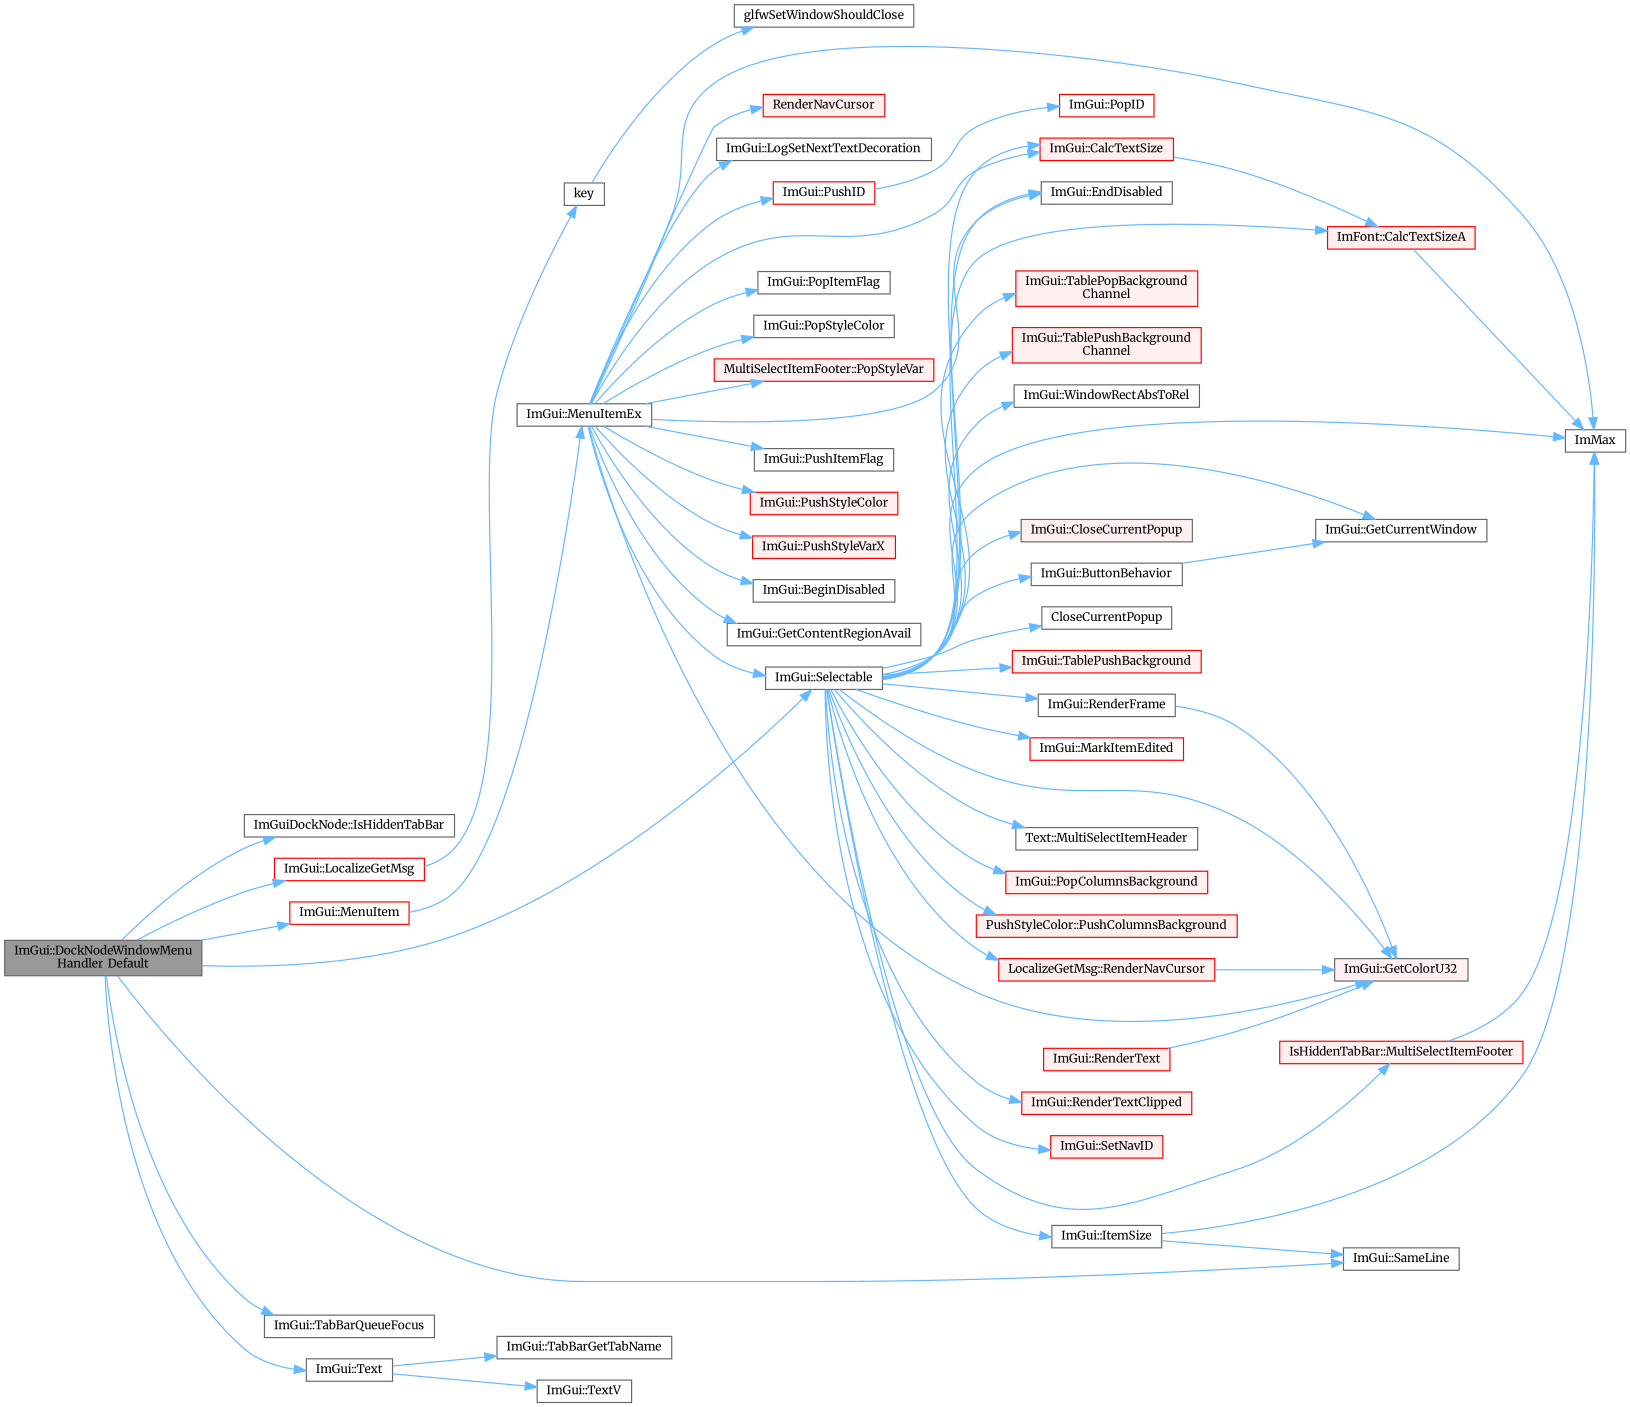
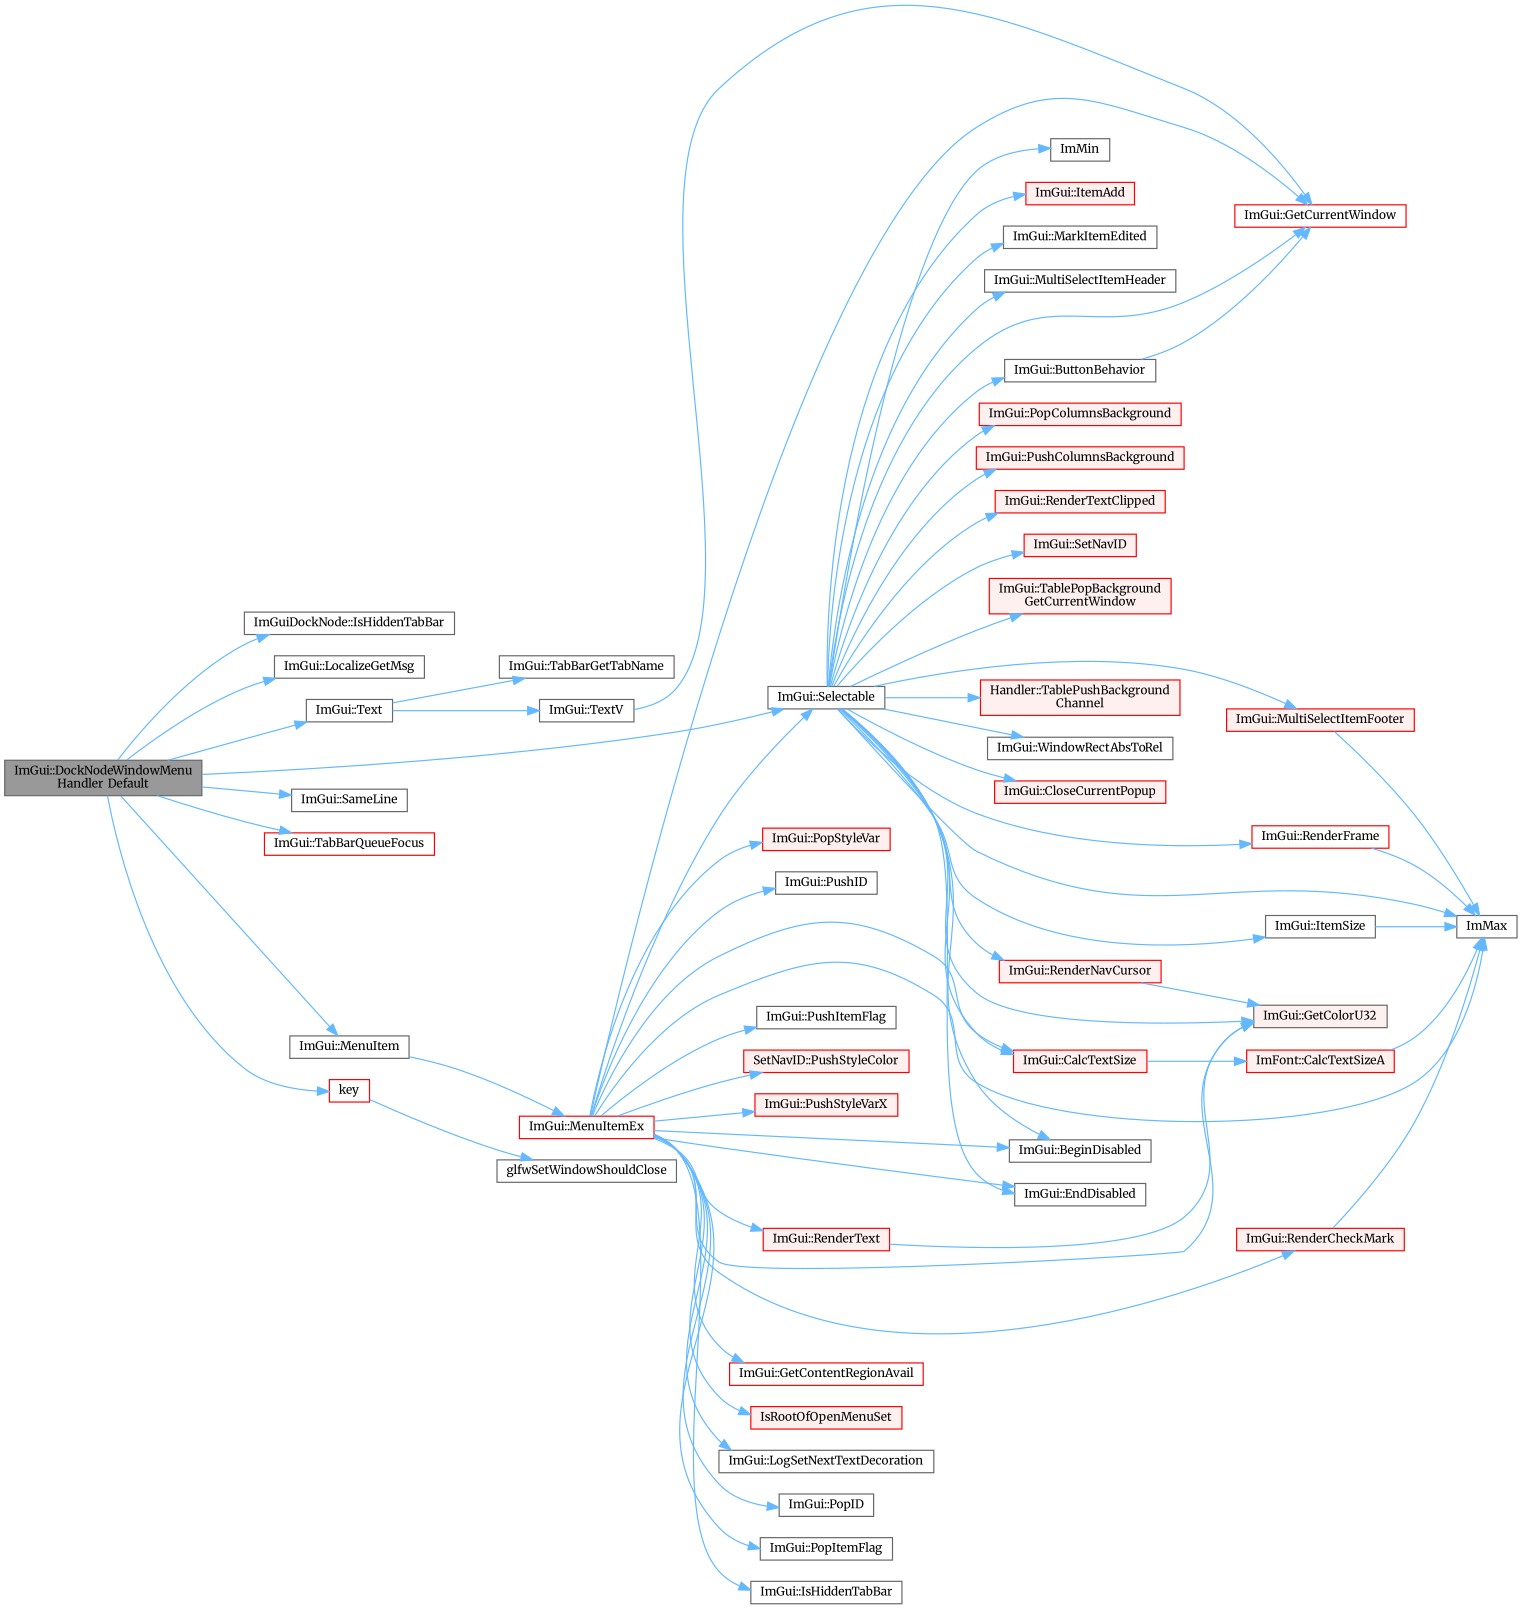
none -> (720, 88)
(824, 106) -> (826, 1418)
(1107, 106) -> (826, 1505)
(958, 143) -> (694, 1330)
(824, 193) -> (826, 883)
(584, 194) -> (349, 1091)
(967, 276) -> (953, 921)
(1107, 289) -> (1080, 596)
(824, 326) -> (826, 1593)
(1107, 345) -> (1080, 698)
(824, 370) -> (826, 839)
(584, 415) -> (587, 1127)
none -> (792, 433)
(824, 504) -> (826, 1061)
(1107, 531) -> (1080, 792)
(1401, 531) -> (1320, 216)
(490, 546) -> (171, 978)
(1107, 618) -> (1080, 150)
(824, 635) -> (826, 1374)
(1107, 662) -> (1080, 194)
(1107, 705) -> (1320, 837)
(1107, 749) -> (1080, 237)
(1312, 799) -> (1423, 871)
(1107, 839) -> (1080, 281)
(349, 869) -> (349, 667)
(349, 913) -> (349, 1047)
(1107, 926) -> (1080, 458)
(1107, 970) -> (1080, 972)
(1401, 1052) -> (1320, 720)
none -> (715, 1208)
none -> (1320, 1240)
(1246, 1247) -> none
(349, 1326) -> (349, 844)
